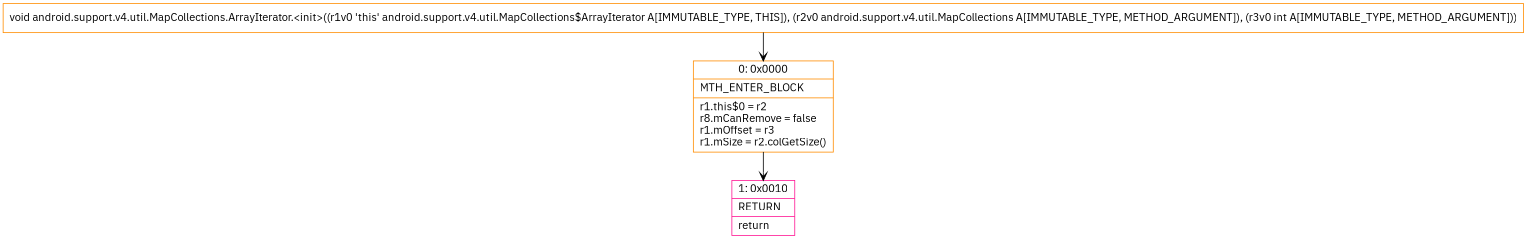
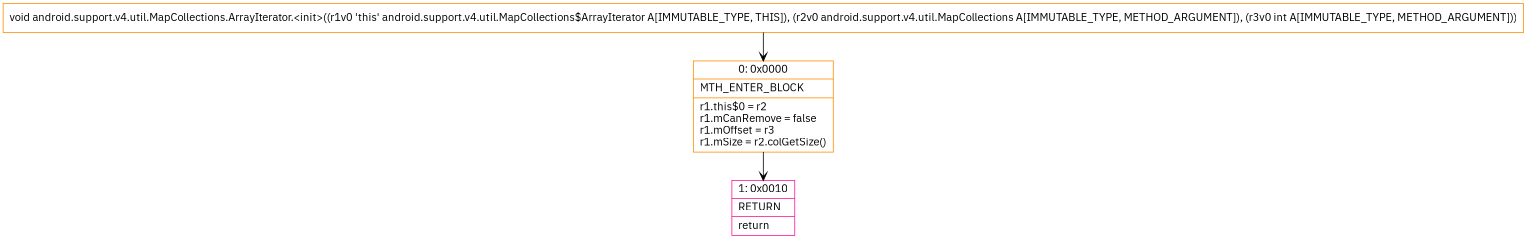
(758, 119) -> (758, 119)
